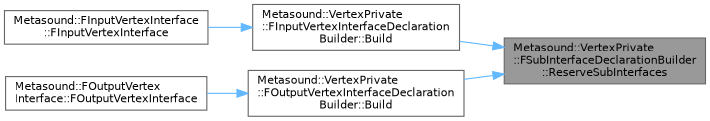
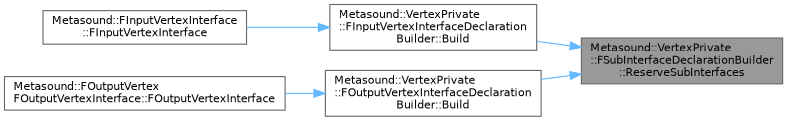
(106, 93) -> (145, 93)
